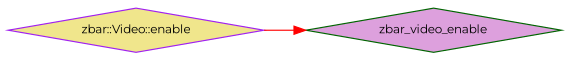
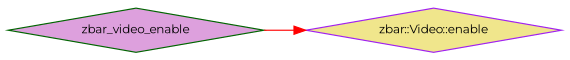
(279, 30) -> (279, 30)
